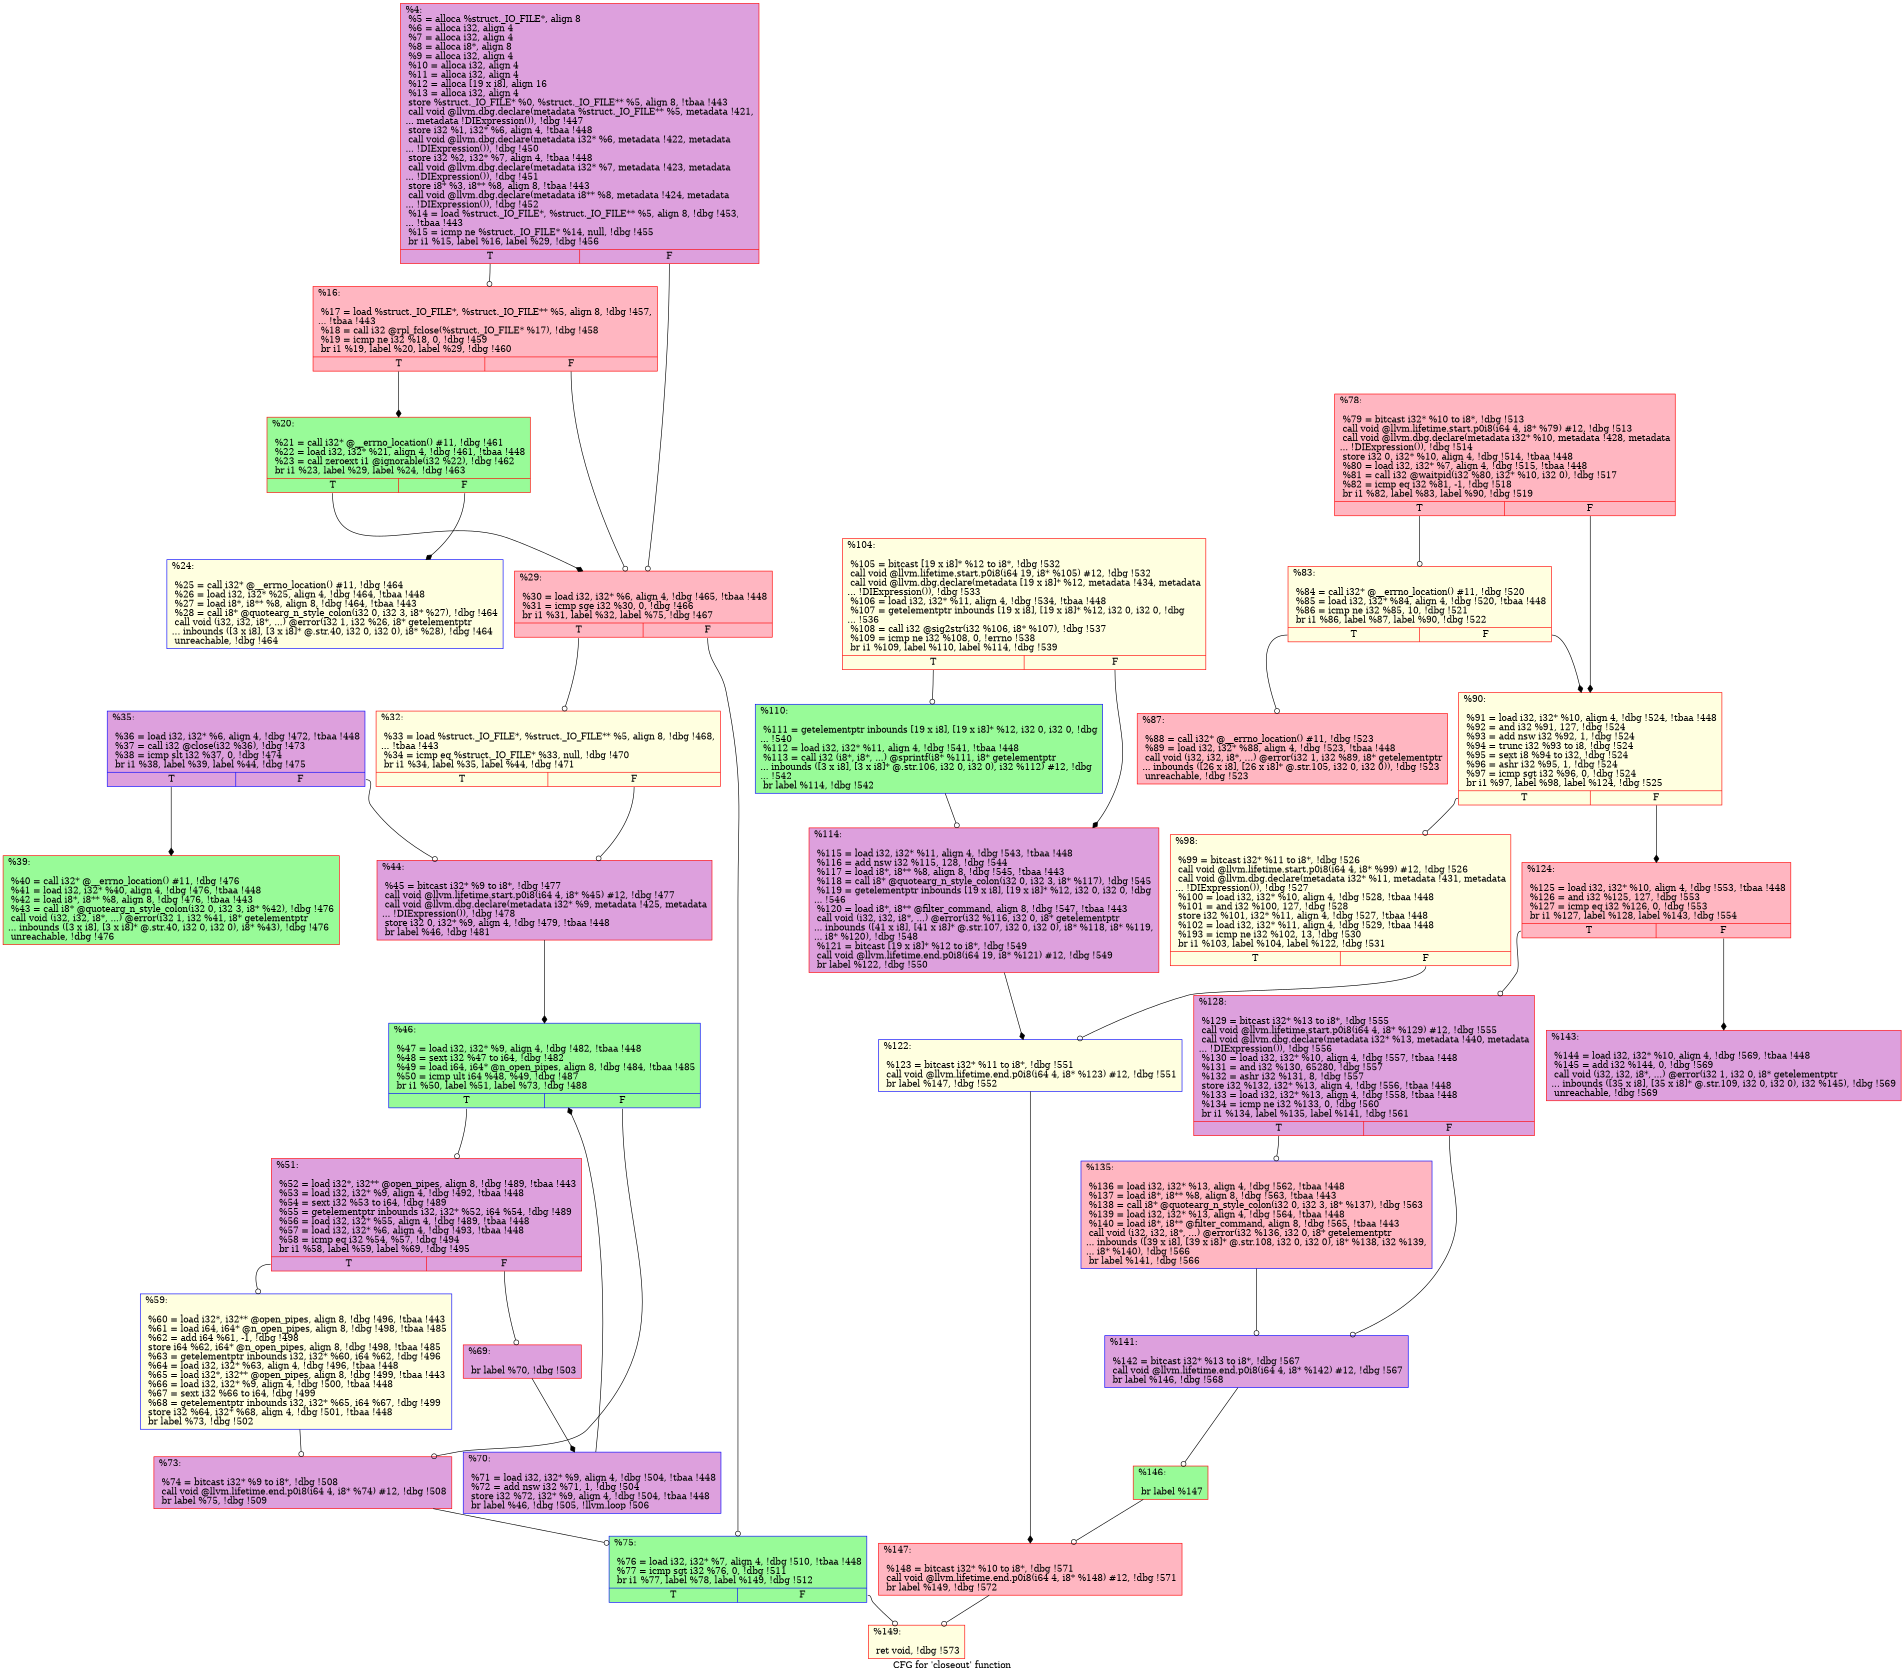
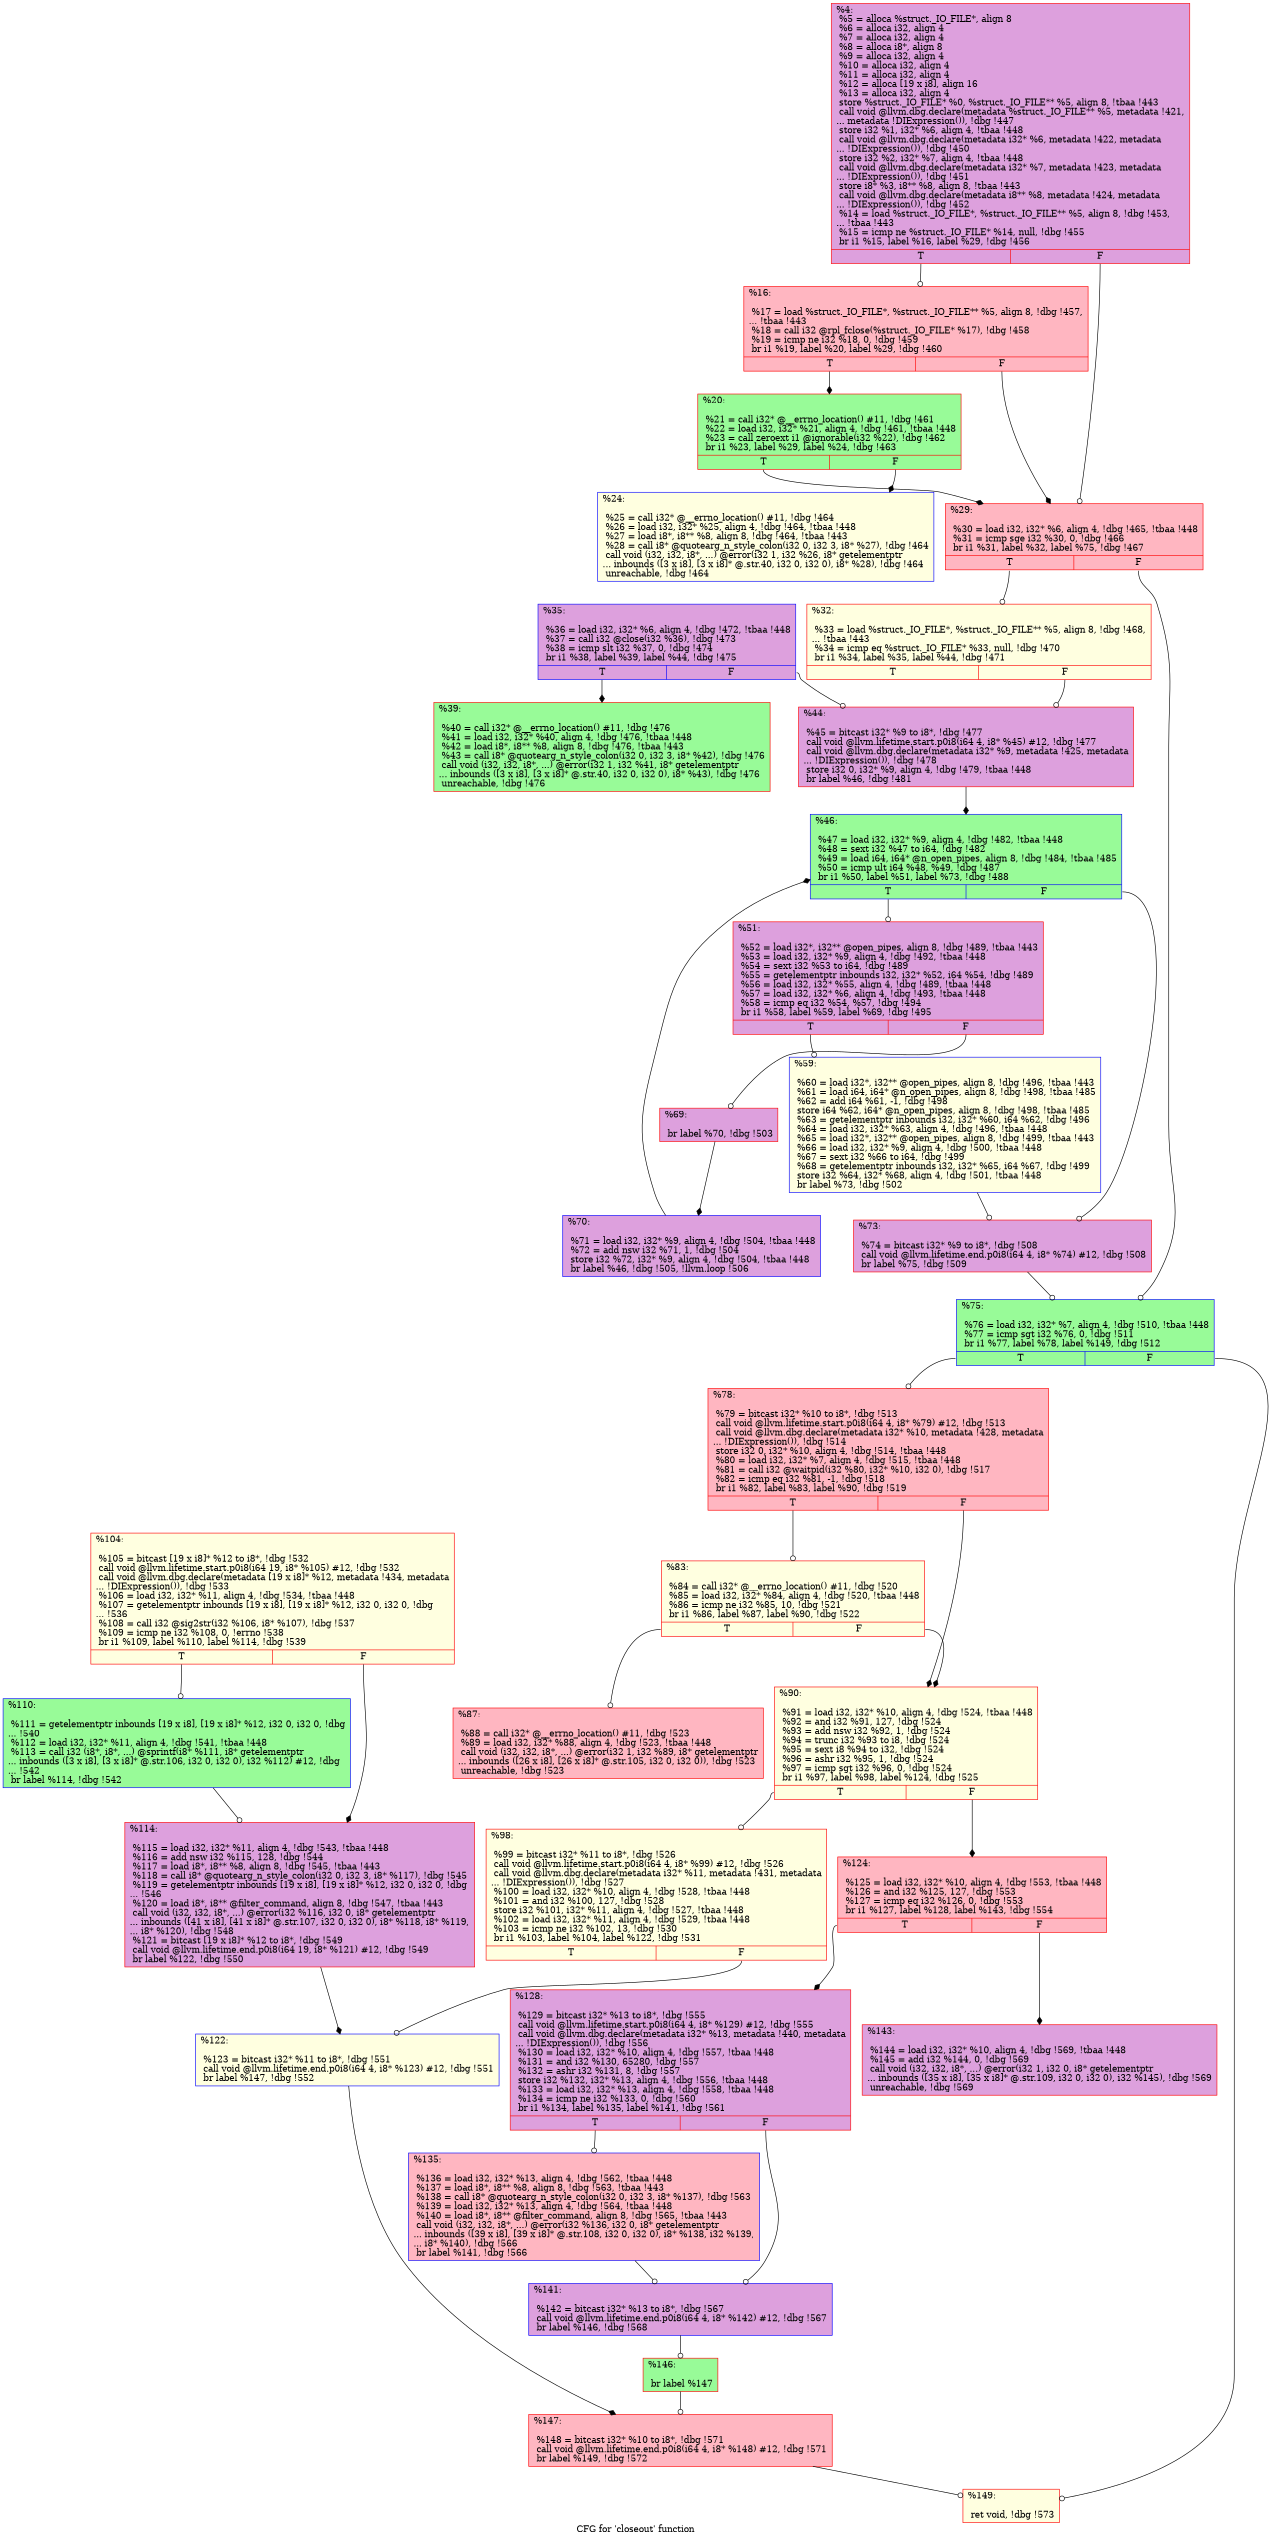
(588, 472) -> (1016, 437)
(1268, 935) -> (584, 1929)
(1518, 963) -> (834, 1956)
none -> (930, 1366)
